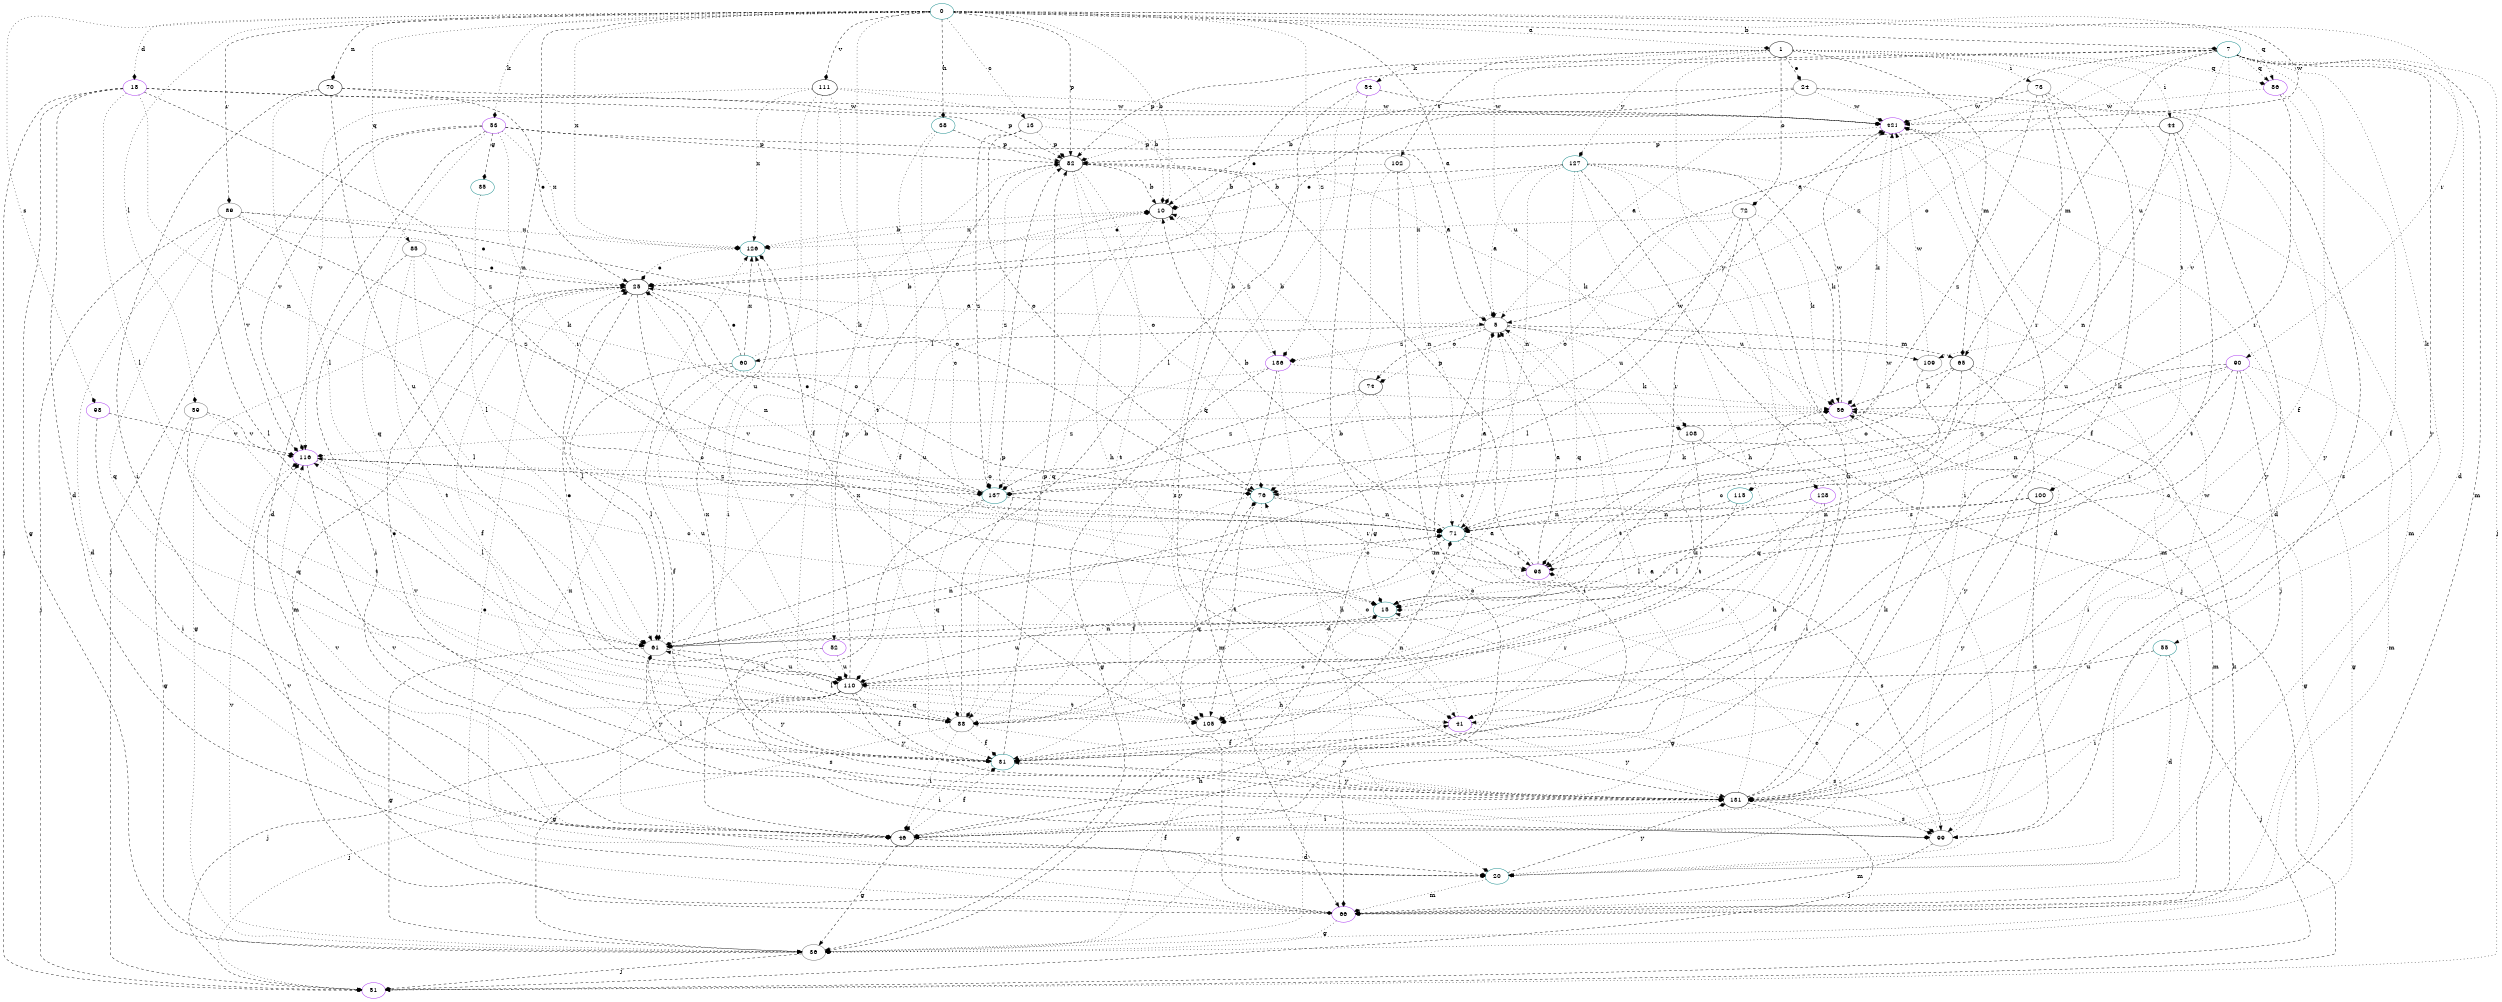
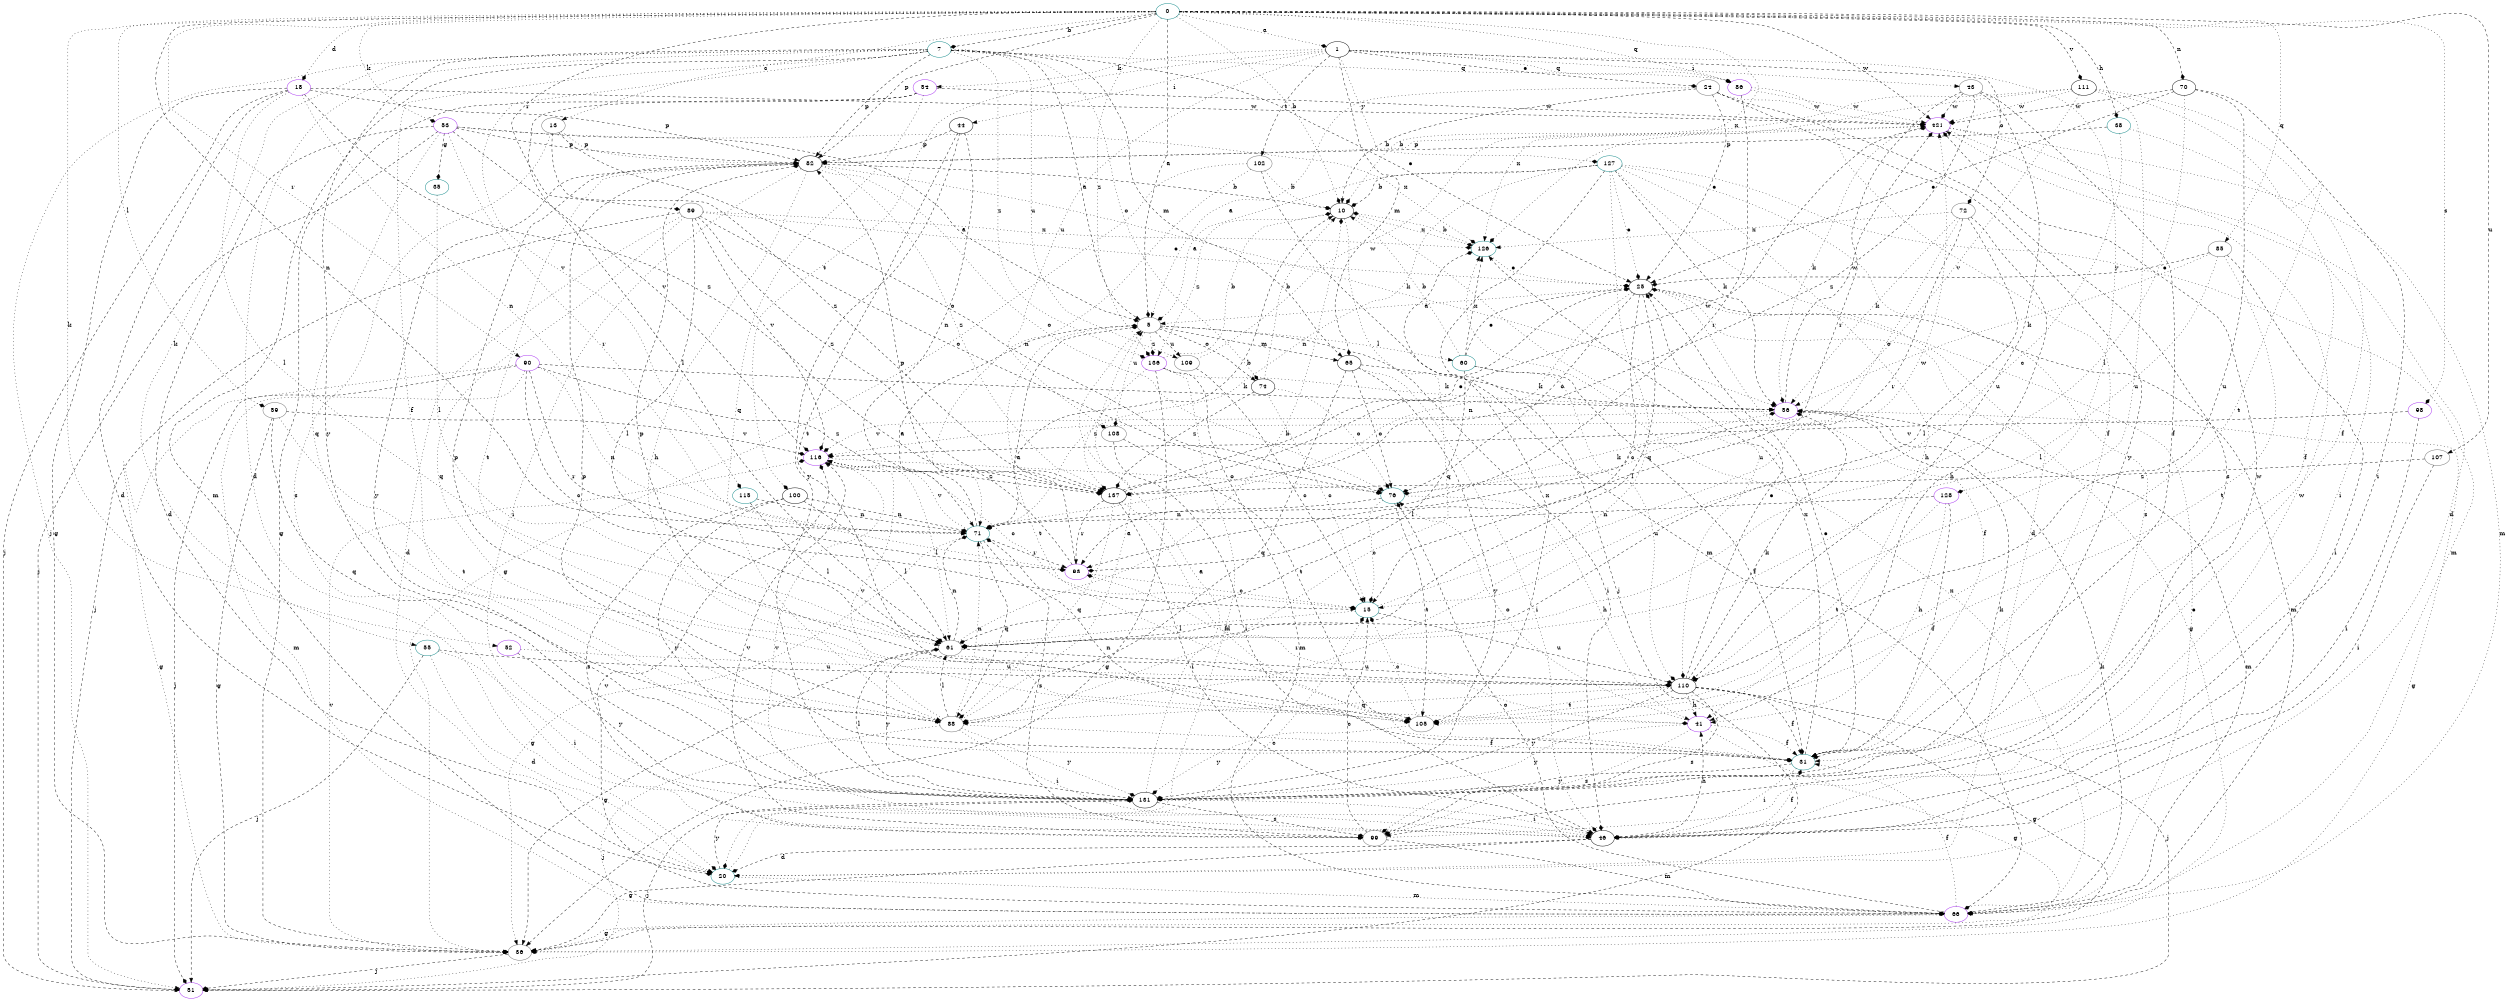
(2039, 88) -> (1971, 88)
(941, 265) -> (1413, 282)
(1121, 334) -> (1312, 338)
(2334, 421) -> (2007, 695)
(1341, 434) -> (1359, 434)
none -> (2437, 458)
(994, 496) -> (1114, 496)
(1132, 628) -> (1408, 733)
(1690, 697) -> (1348, 729)
(2154, 712) -> (182, 546)
(1326, 801) -> (675, 684)
(993, 816) -> (872, 820)
